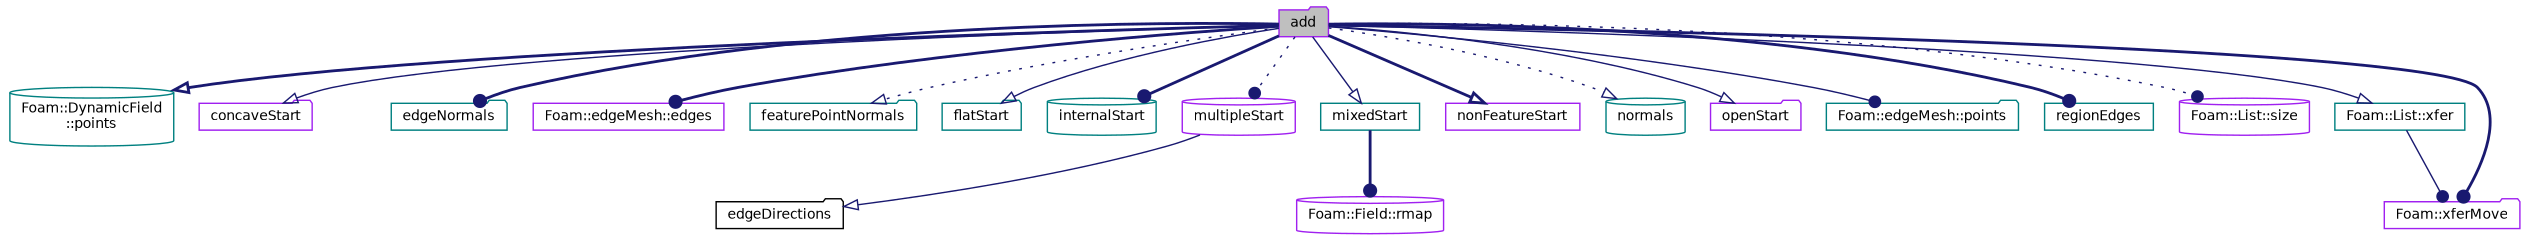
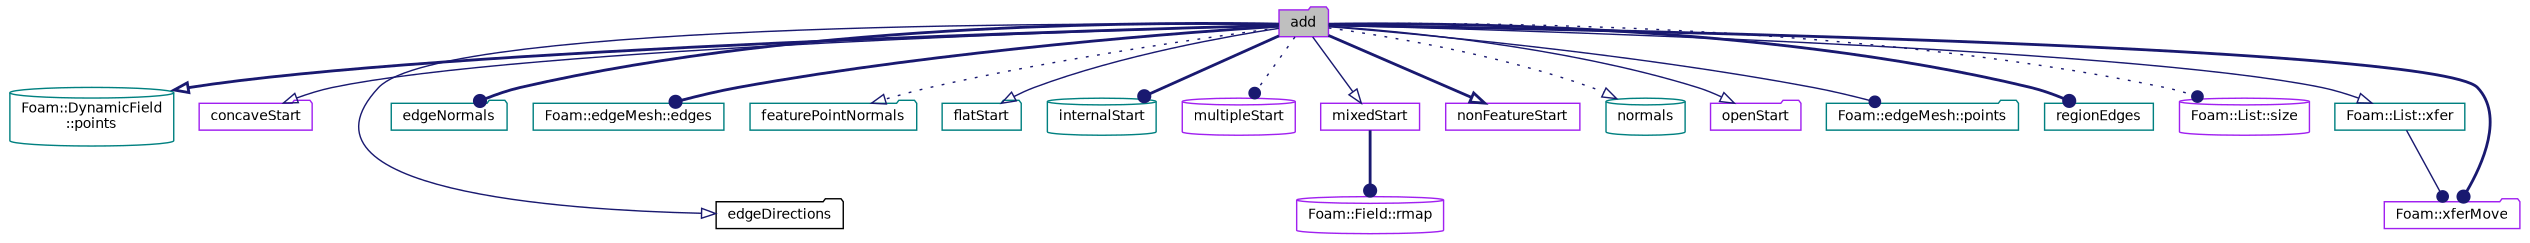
(629, 117) -> (629, 117)
(1370, 117) -> (1370, 117)
(1031, 177) -> (619, 41)
